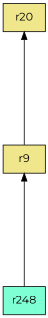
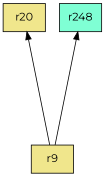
(24, 234) -> (66, 92)
